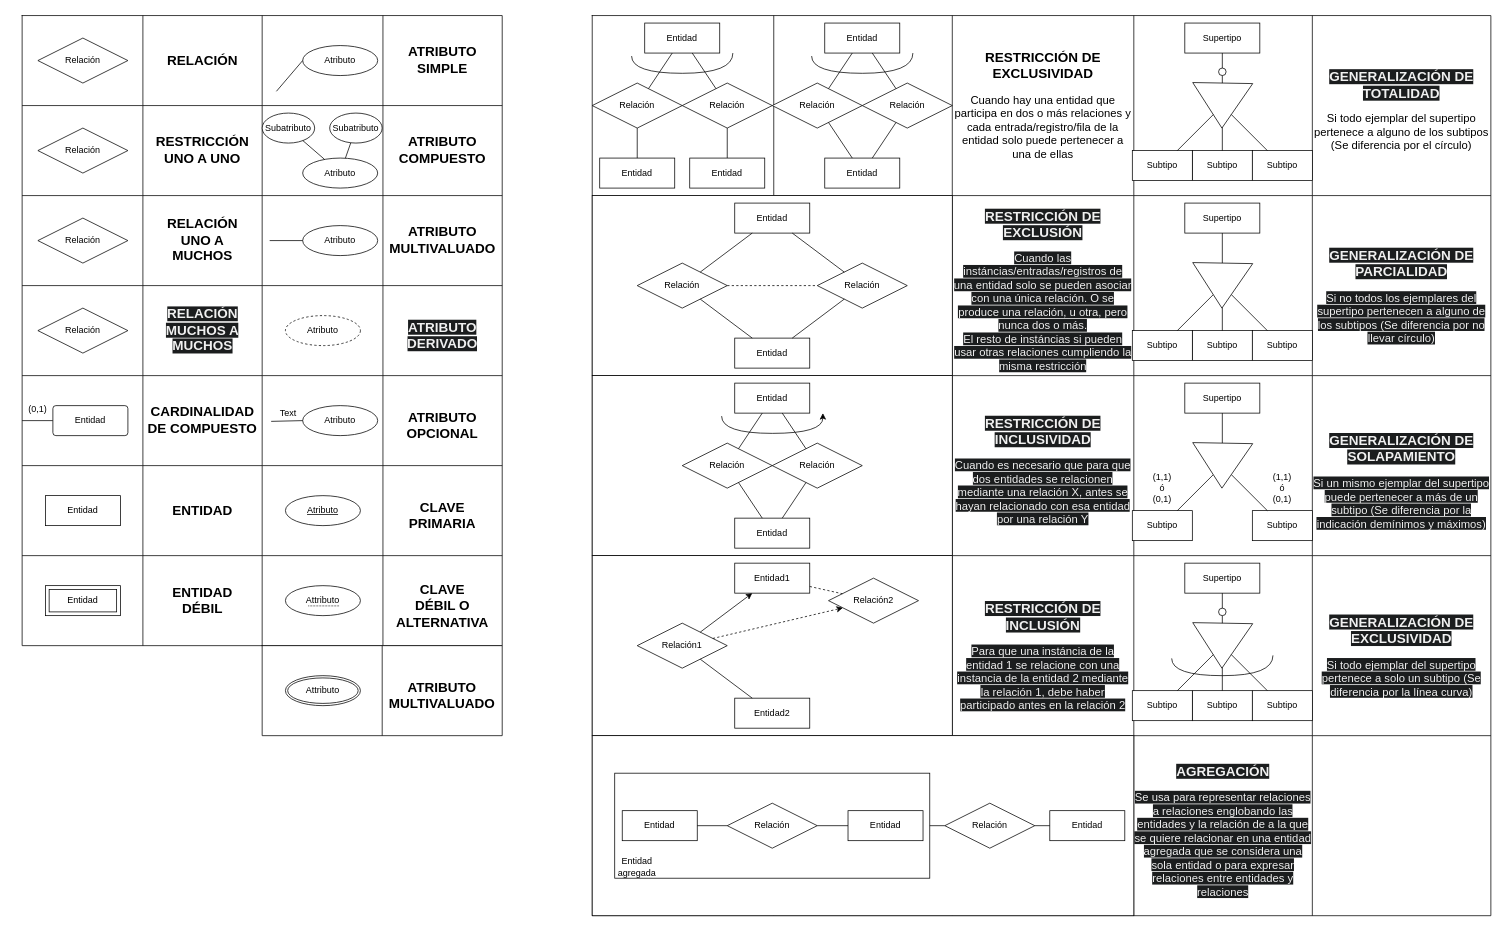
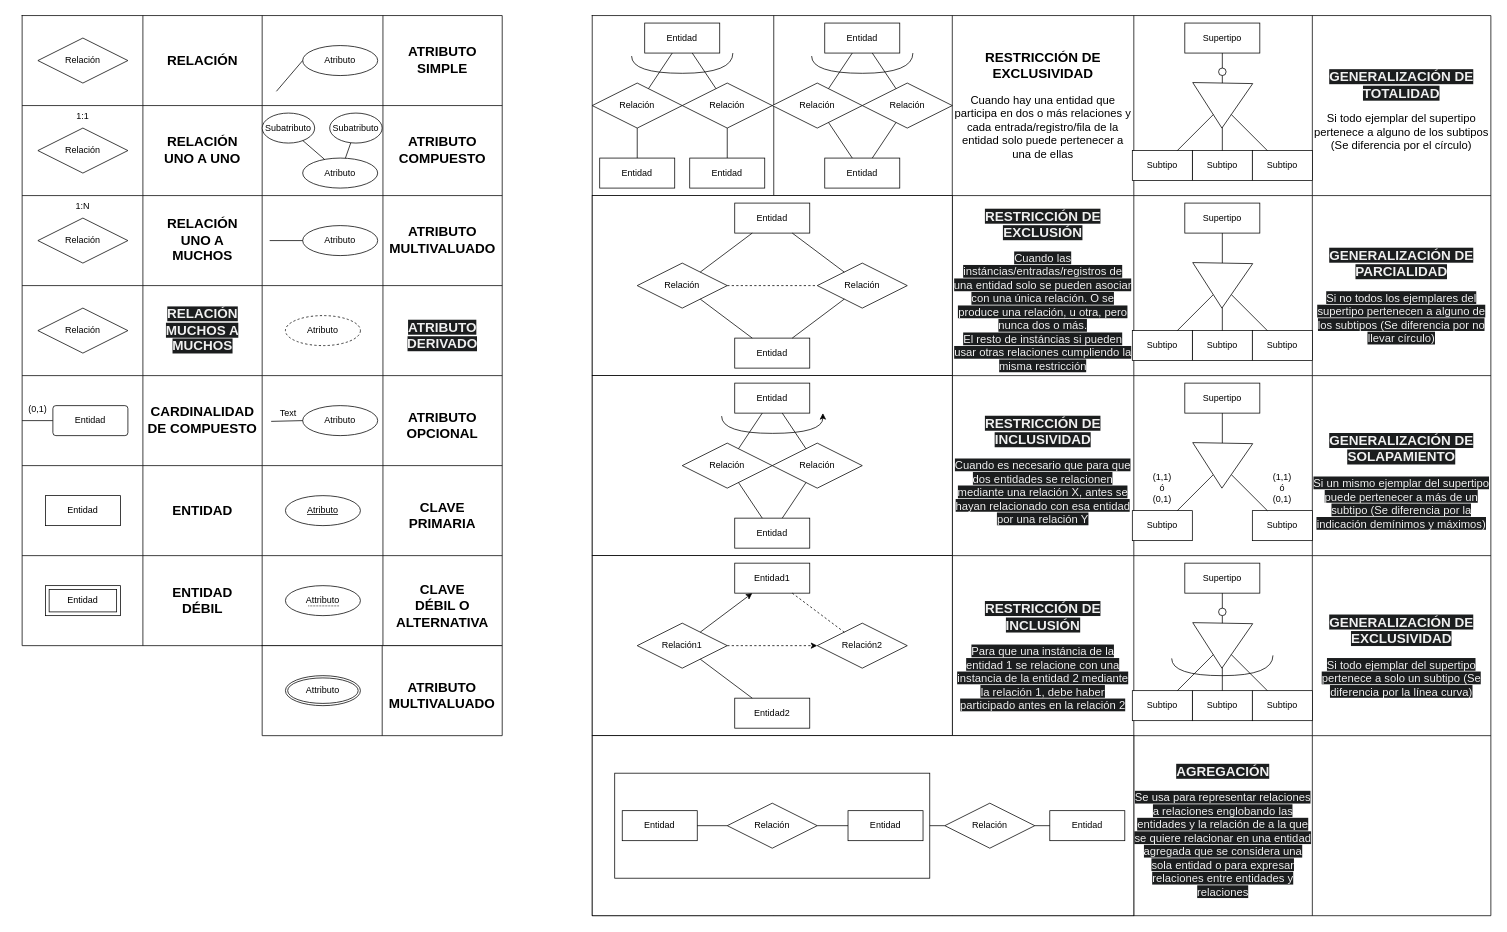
none -> (83, 117)
(203, 150) -> (203, 150)
none -> (83, 207)
(873, 600) -> (862, 645)
(637, 867) -> none
